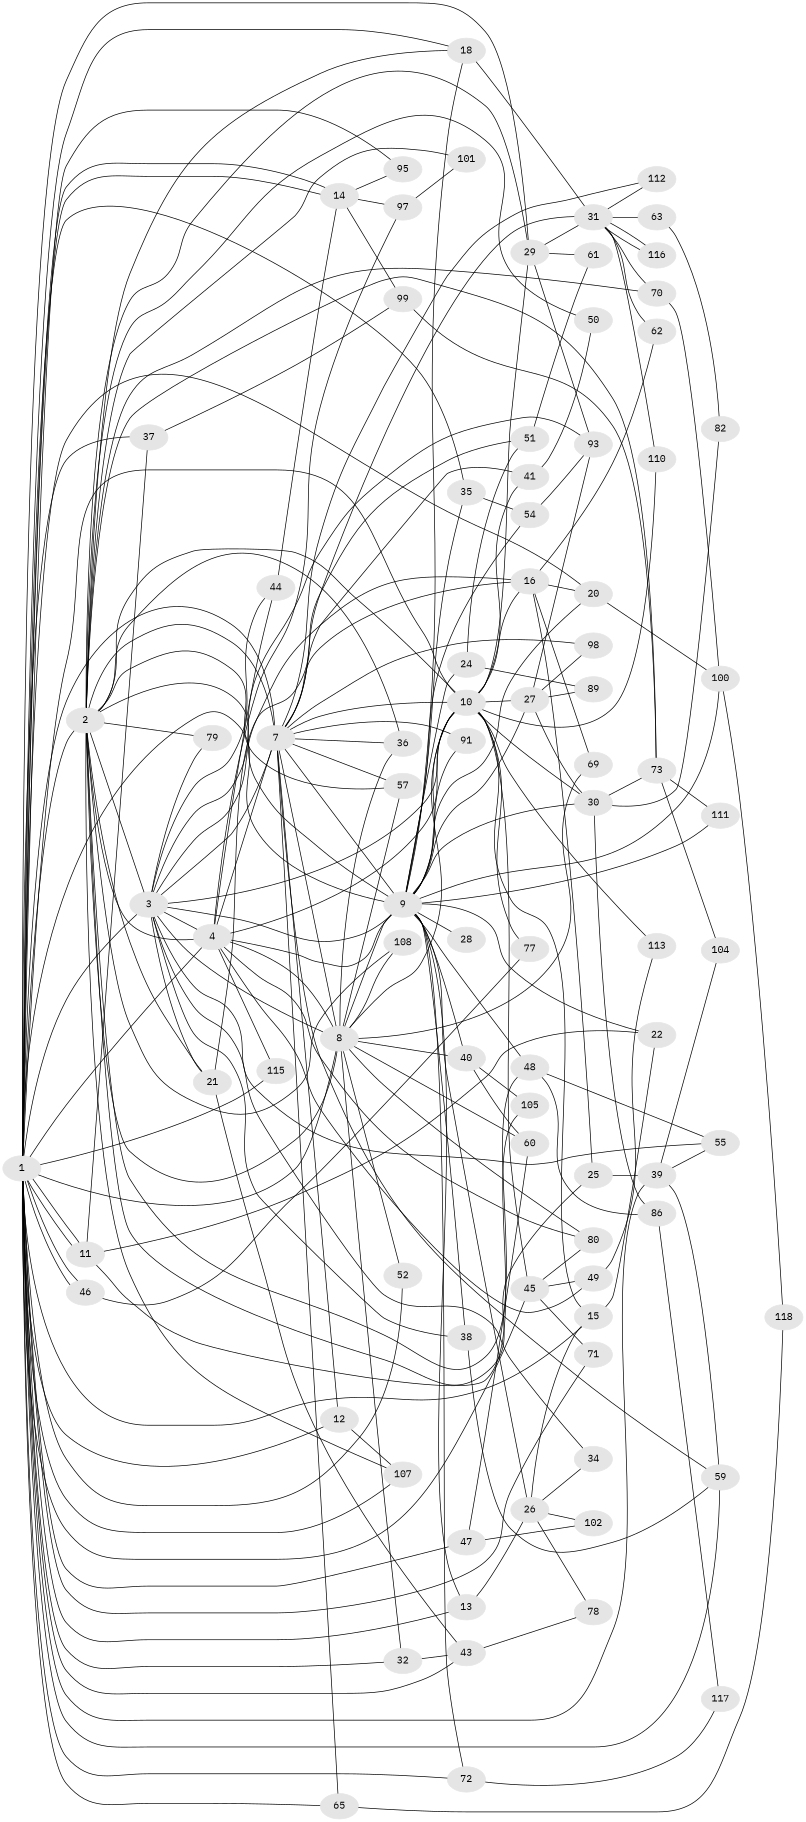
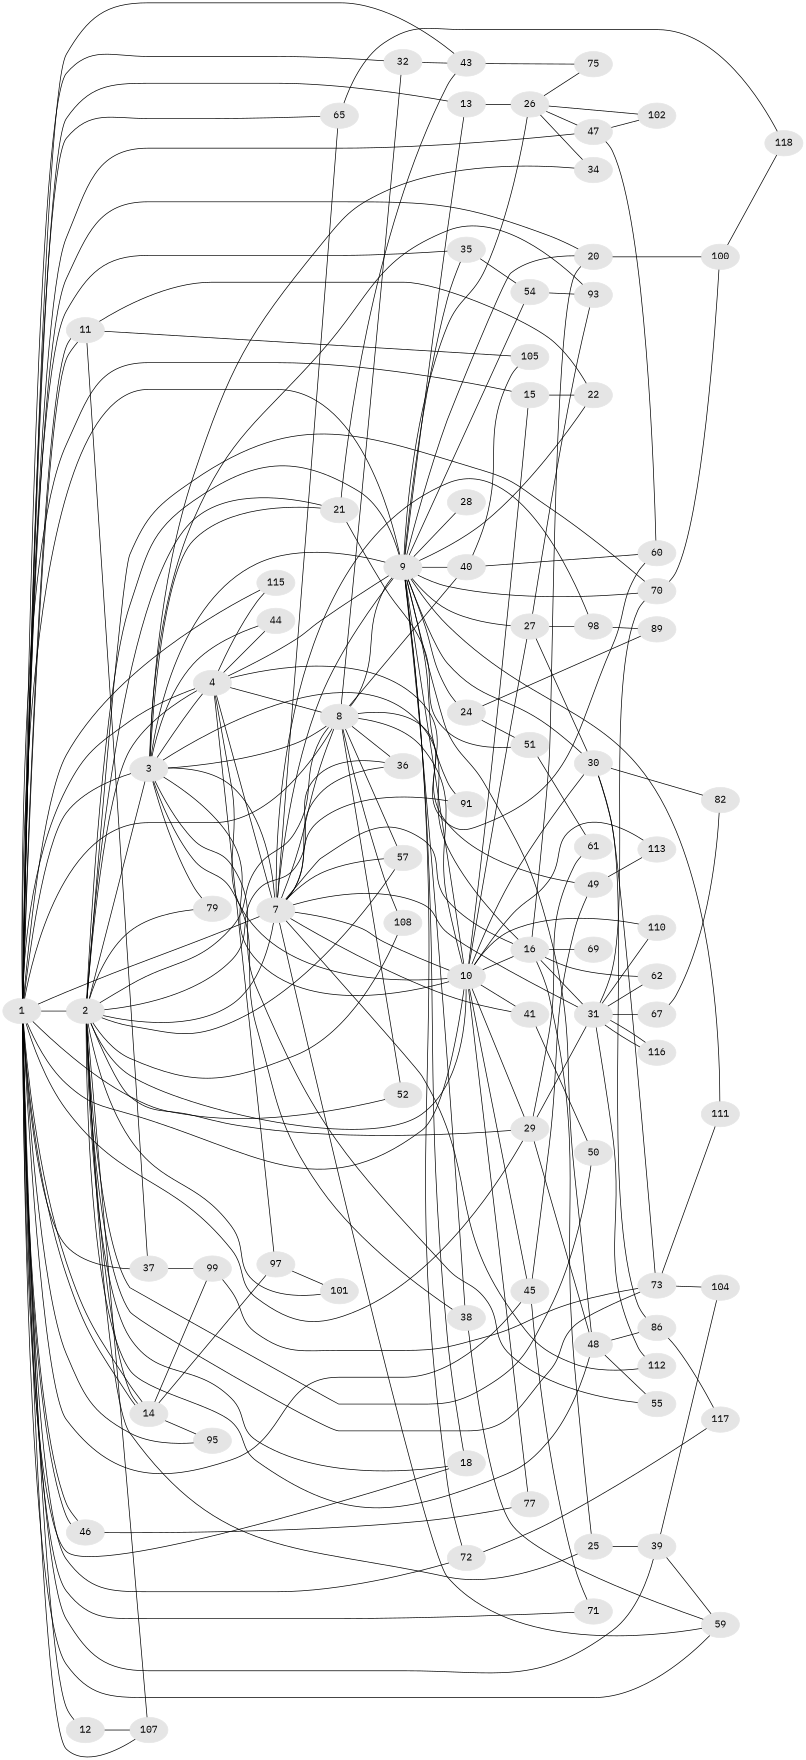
(531, 133) -> (567, 988)
(657, 217) -> (657, 1015)
(563, 353) -> (562, 1237)
(306, 392) -> (100, 1216)
(562, 695) -> (625, 628)
(615, 851) -> (527, 596)
(547, 970) -> none
(305, 1046) -> none
(689, 1159) -> none
(593, 1240) -> none
(546, 1413) -> (562, 118)
(593, 1612) -> (593, 64)
